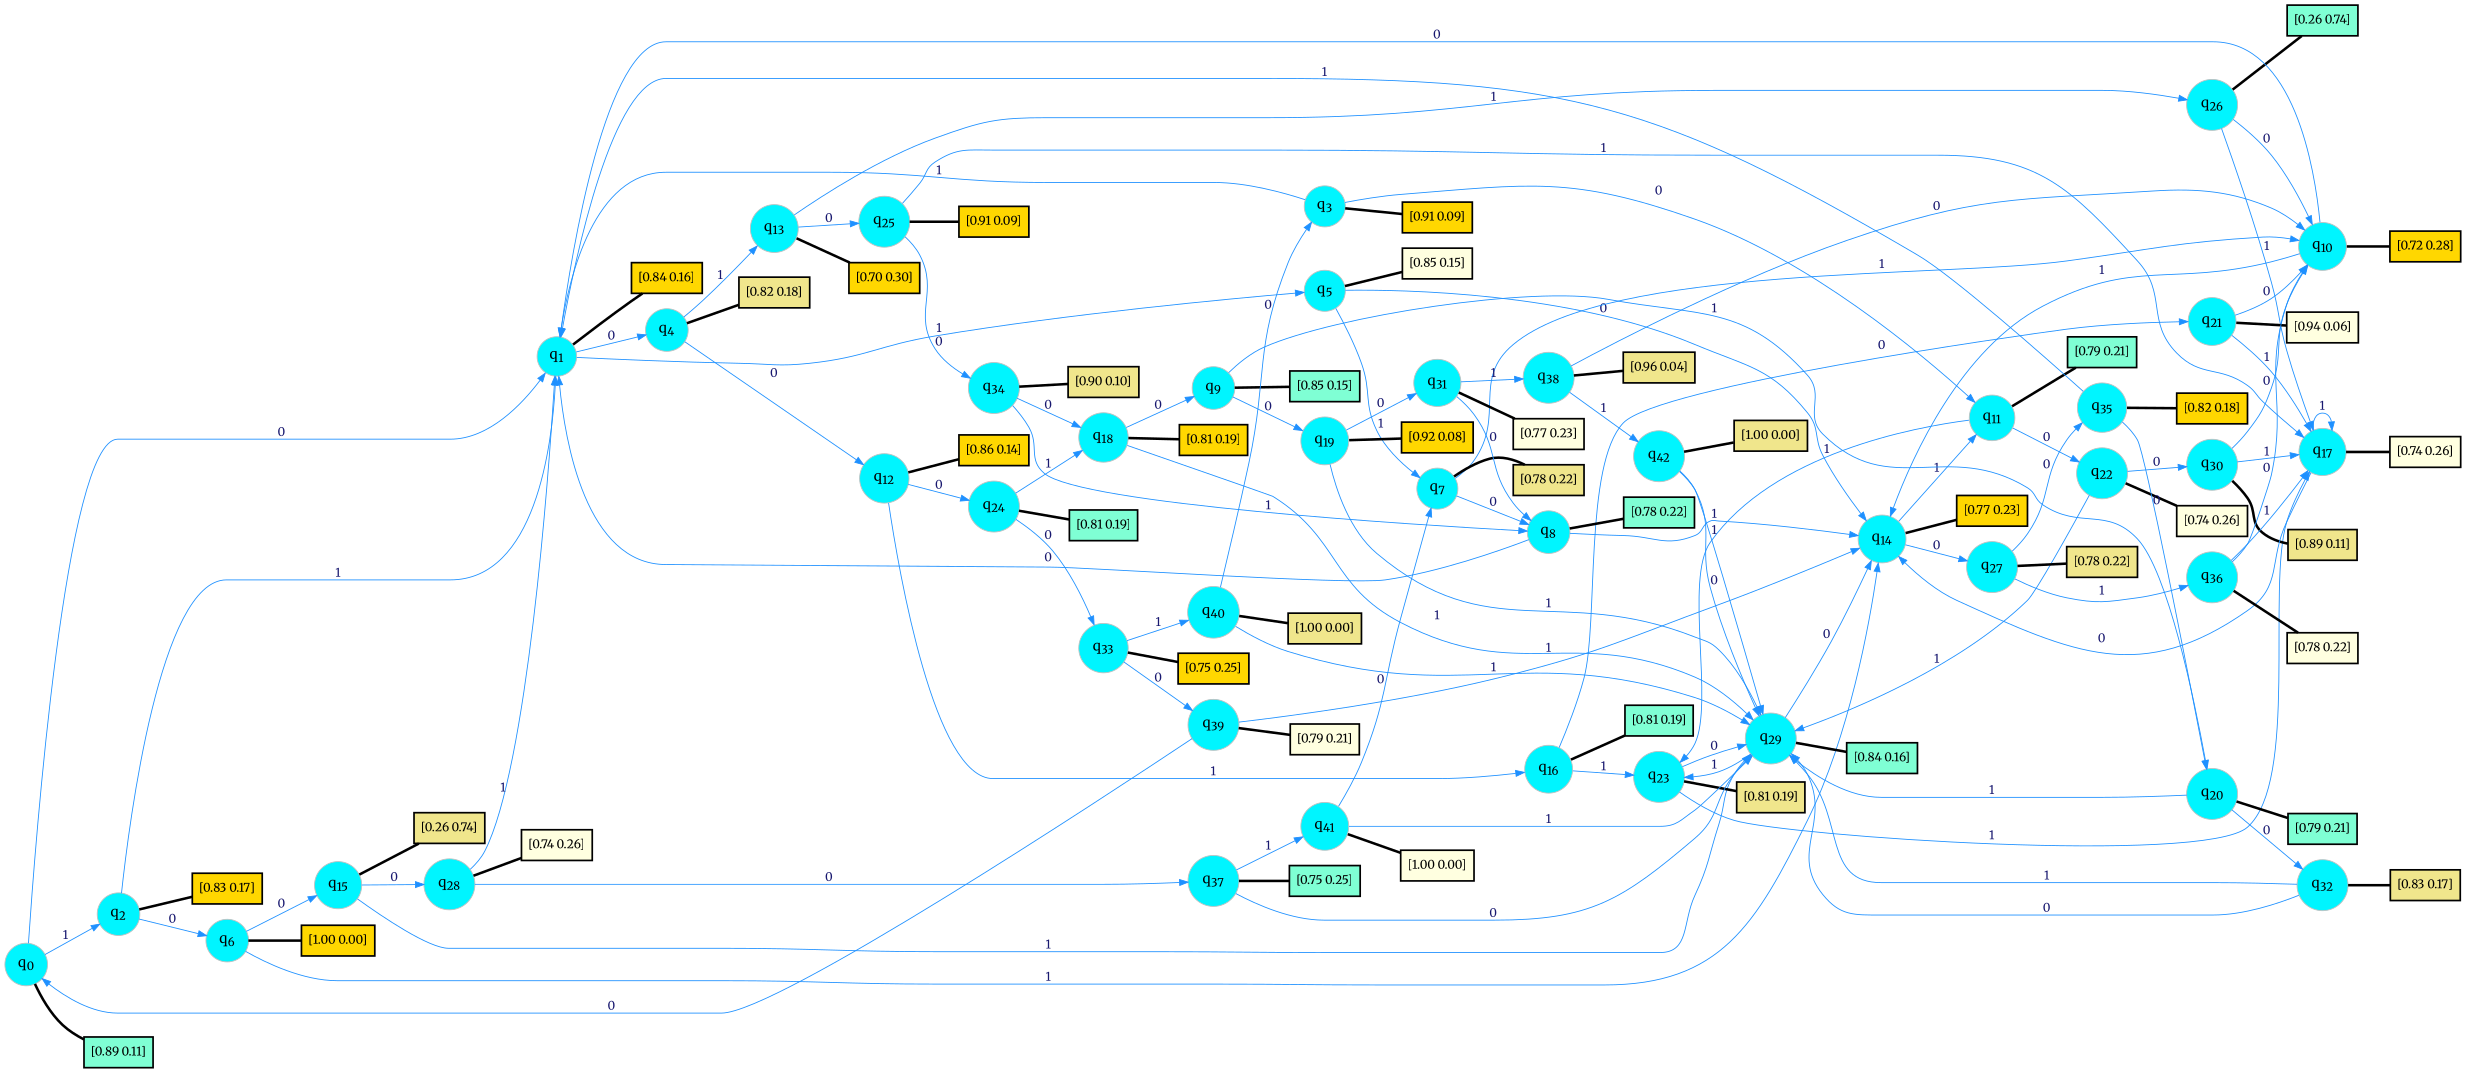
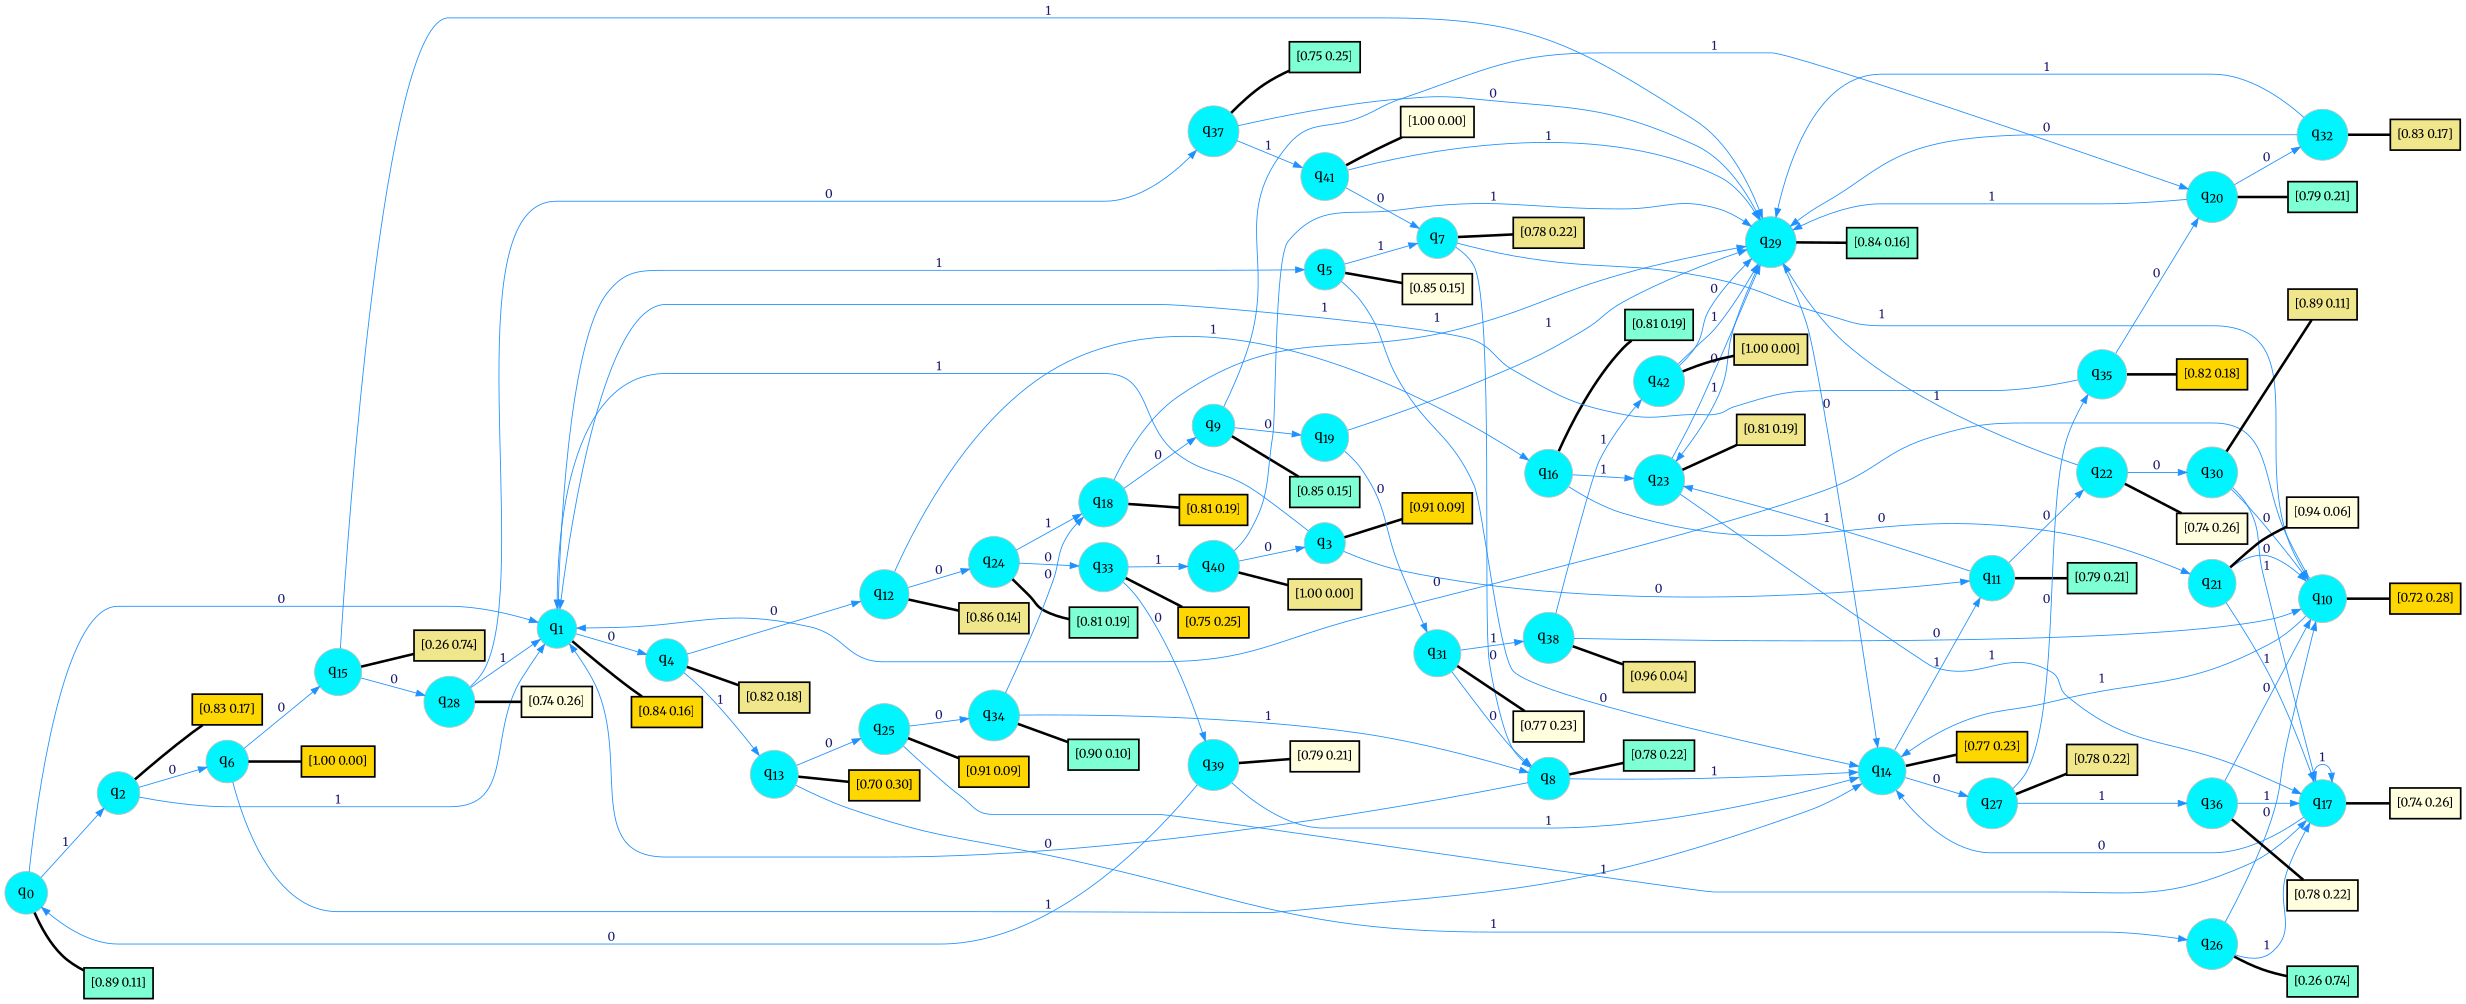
(1103, 382) -> (1103, 755)
(1437, 437) -> none
(994, 450) -> (994, 618)
